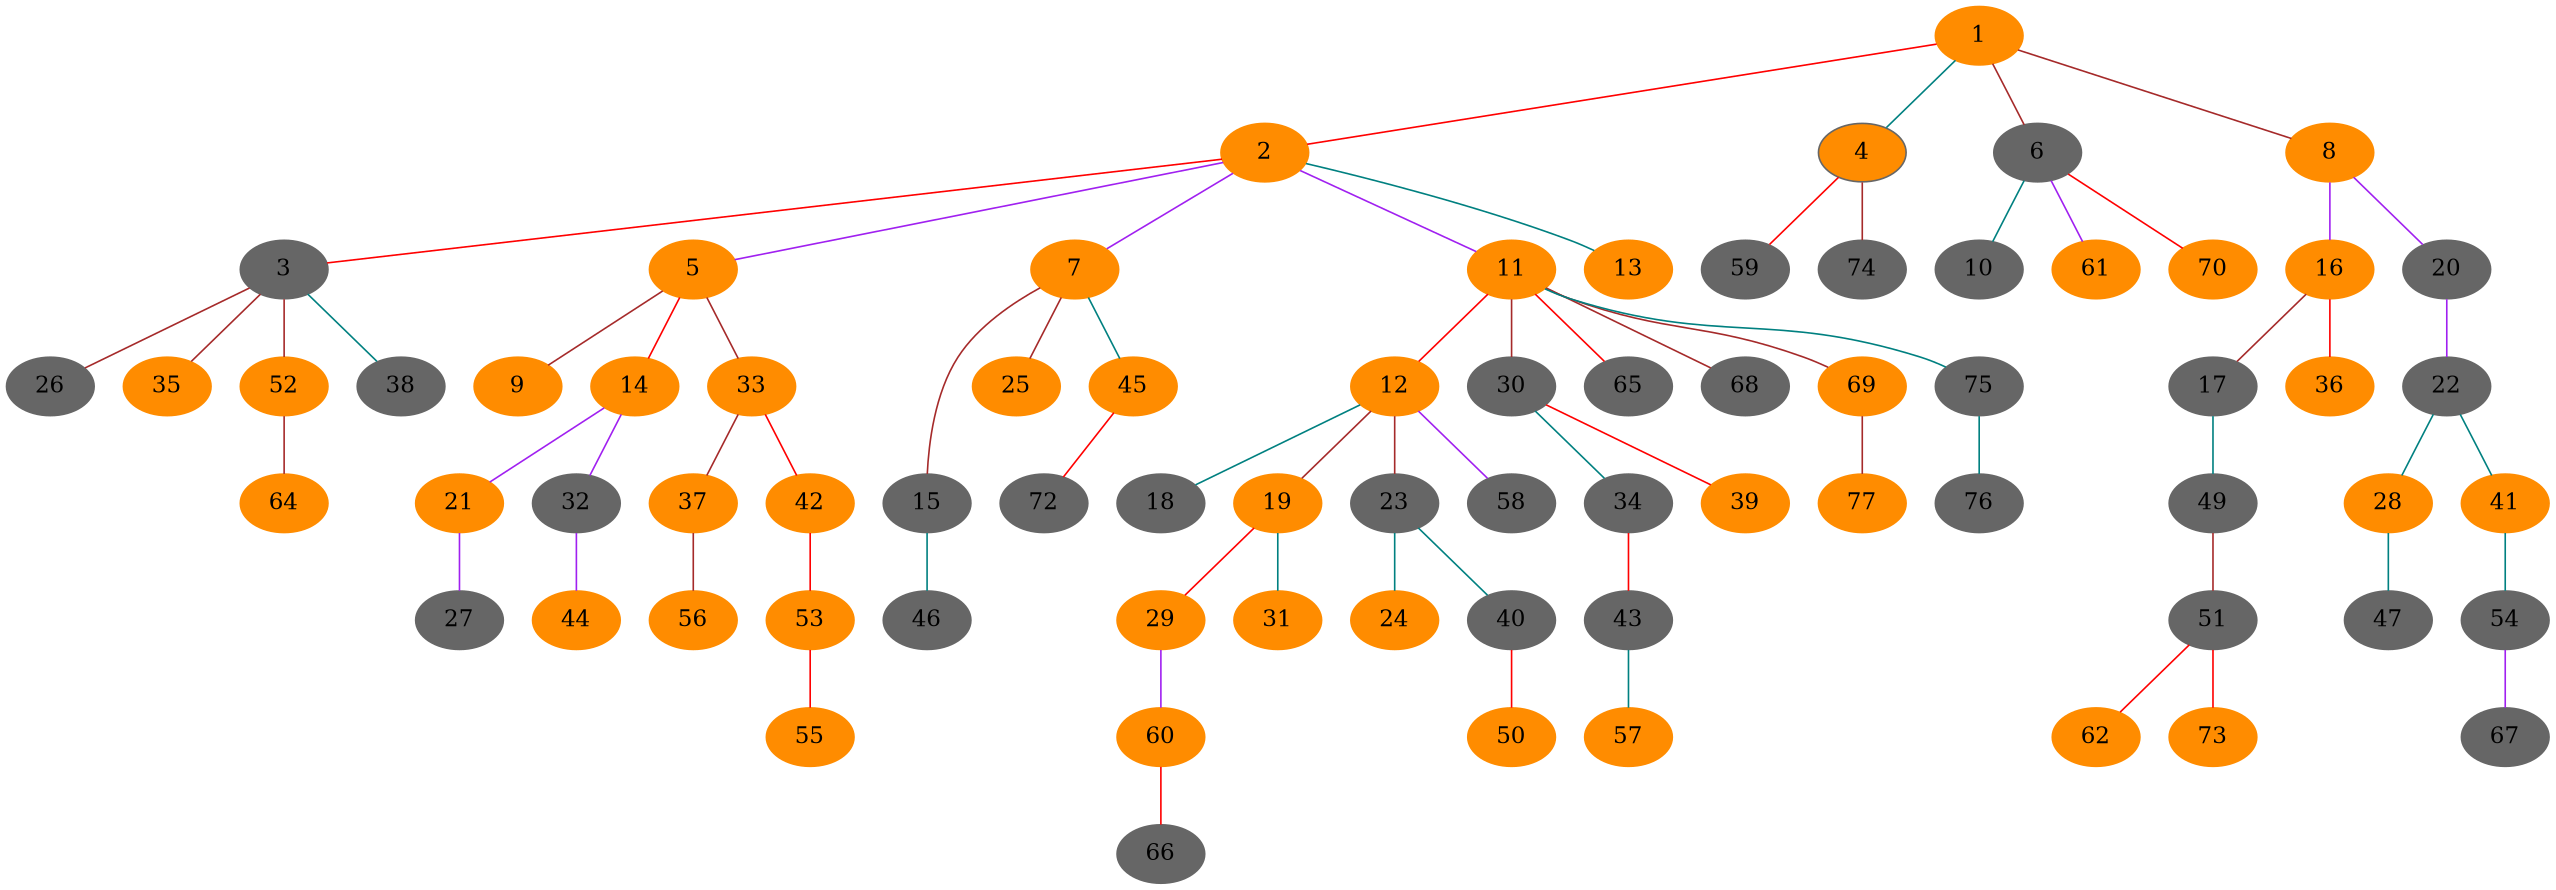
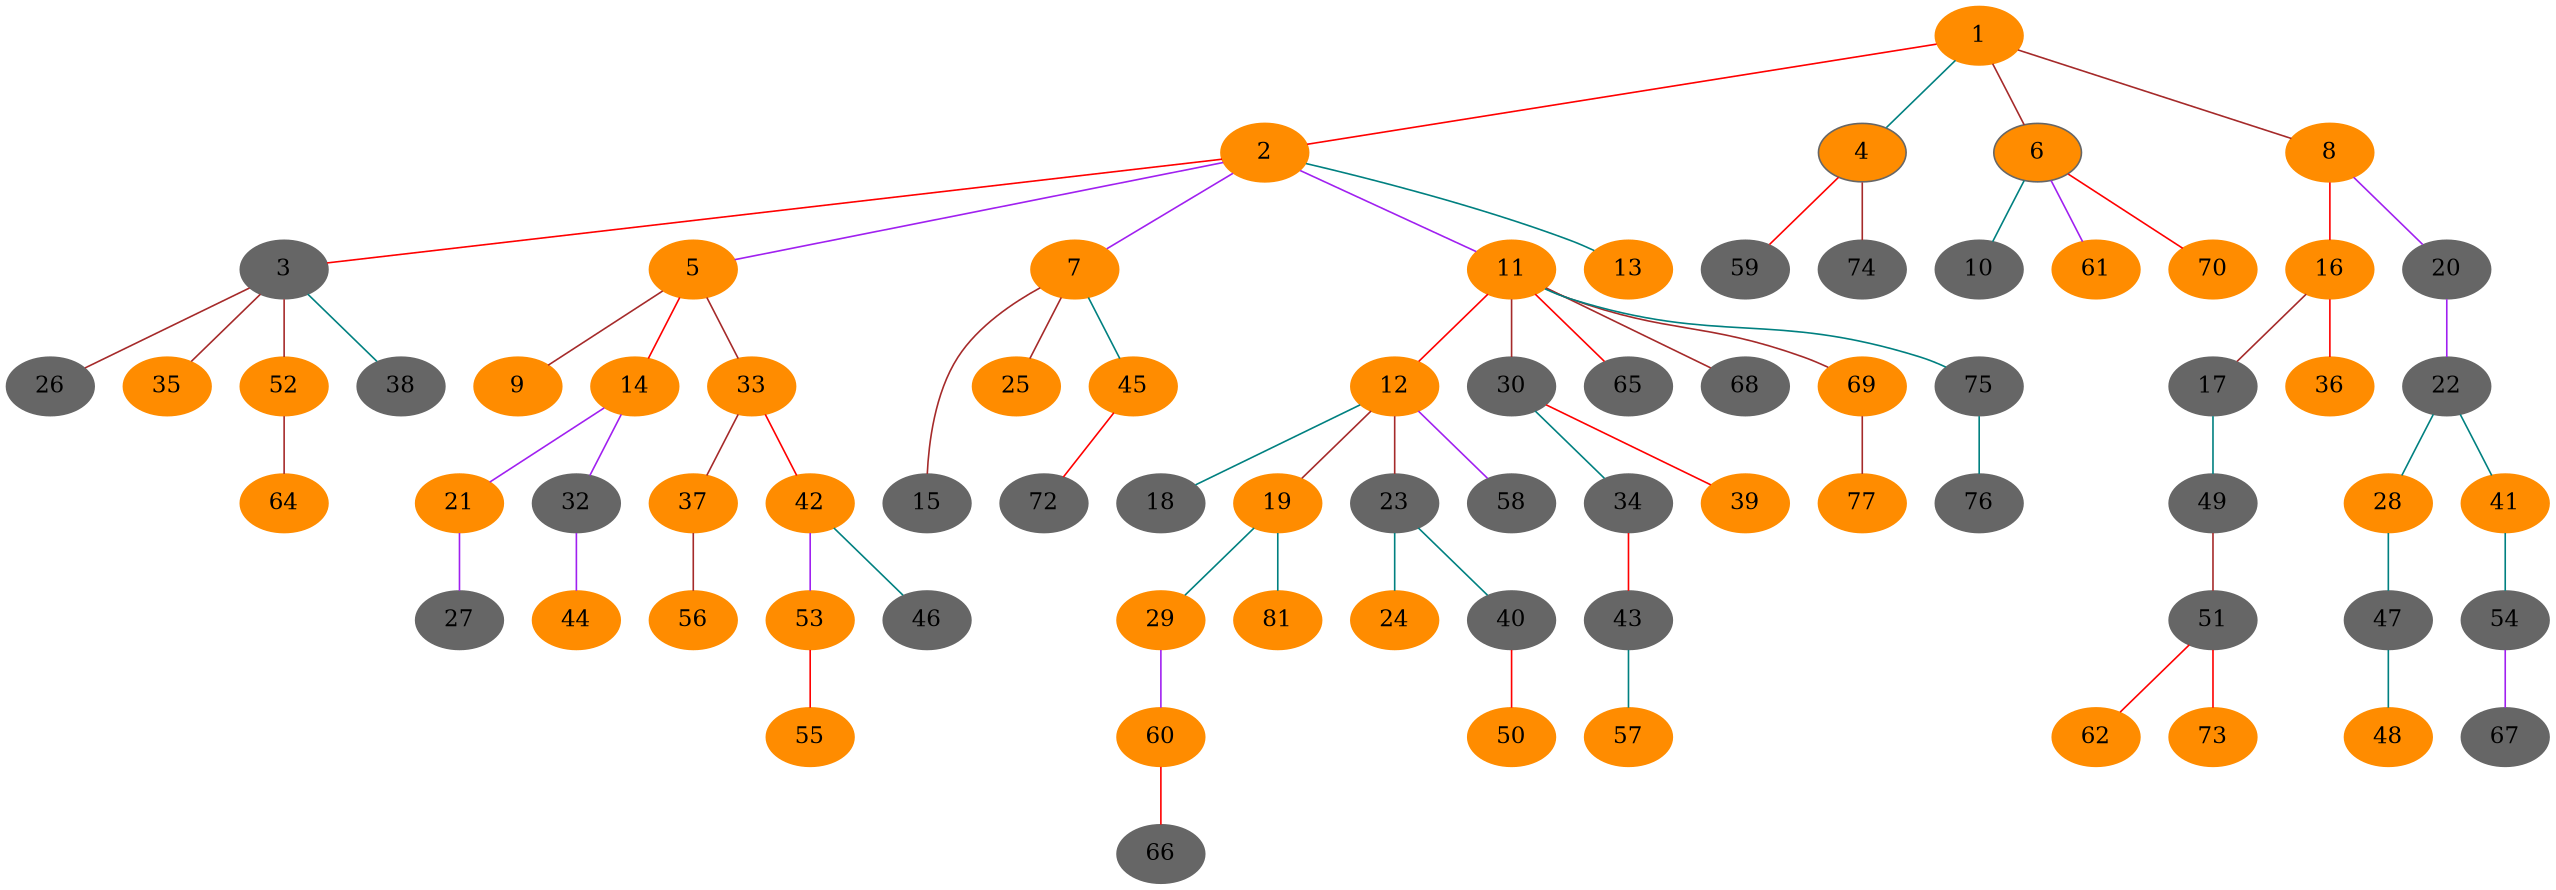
(2038, 153) -> (2038, 153)
(2330, 211) -> (2330, 211)
(810, 562) -> (810, 562)
(927, 562) -> (868, 562)
(1220, 562) -> (1220, 562)
(1278, 620) -> (1278, 620)
none -> (2388, 737)
